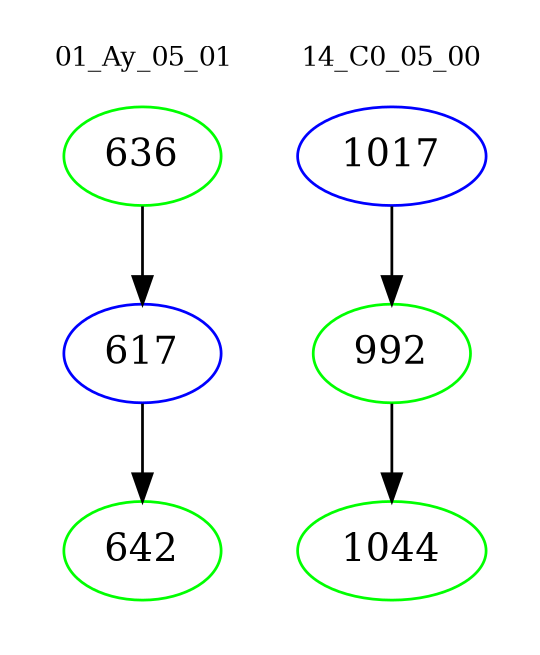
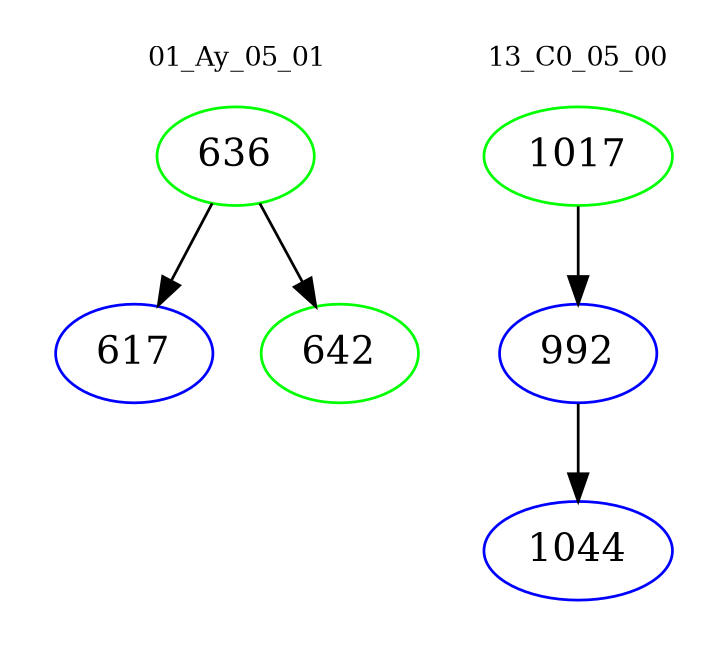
(392, 59) -> (578, 59)
(392, 156) -> (578, 156)
(392, 353) -> (578, 353)
(142, 439) -> (281, 243)
(392, 551) -> (578, 551)
